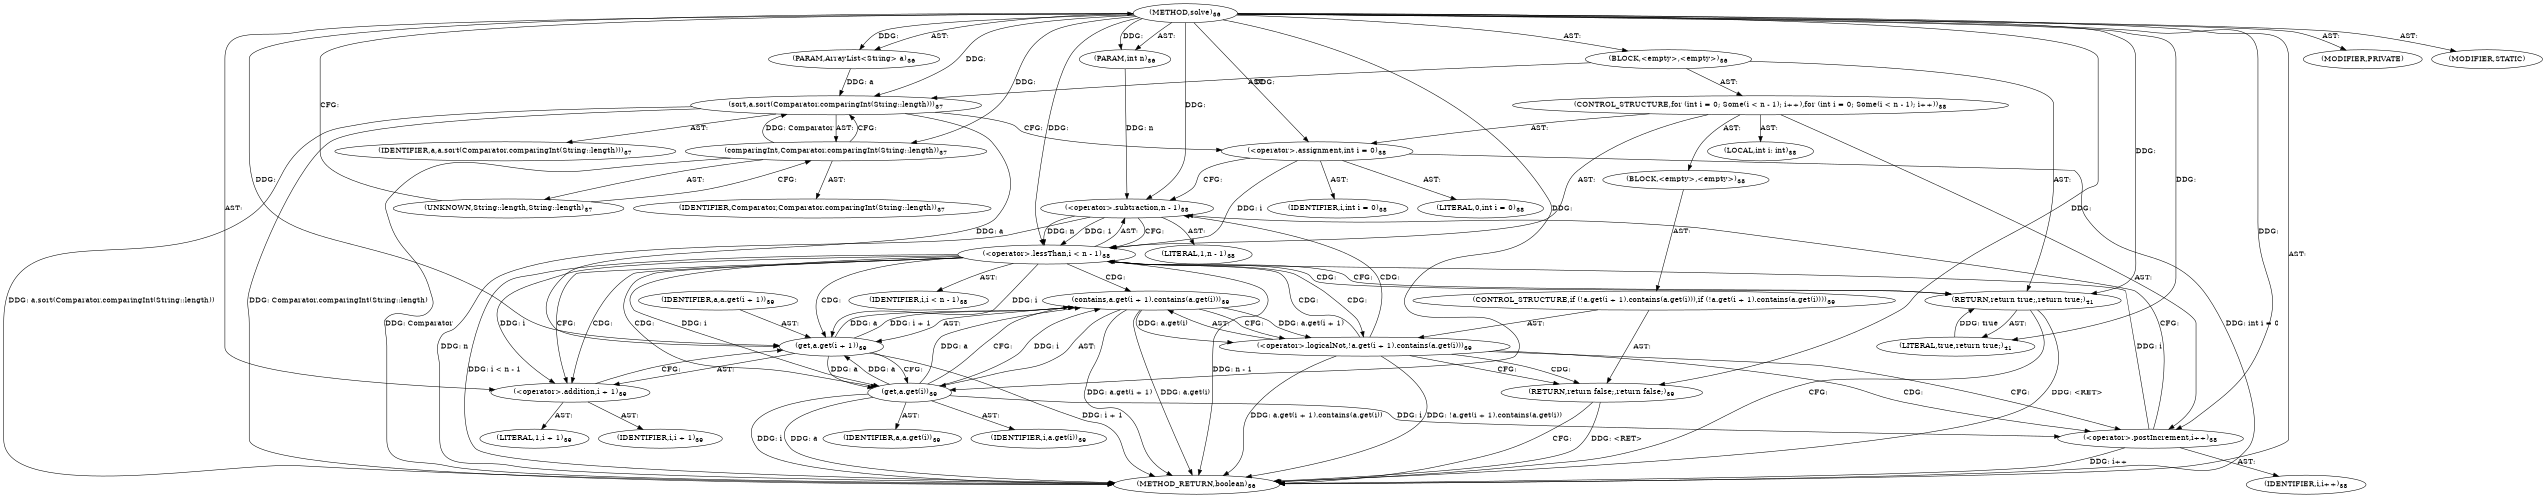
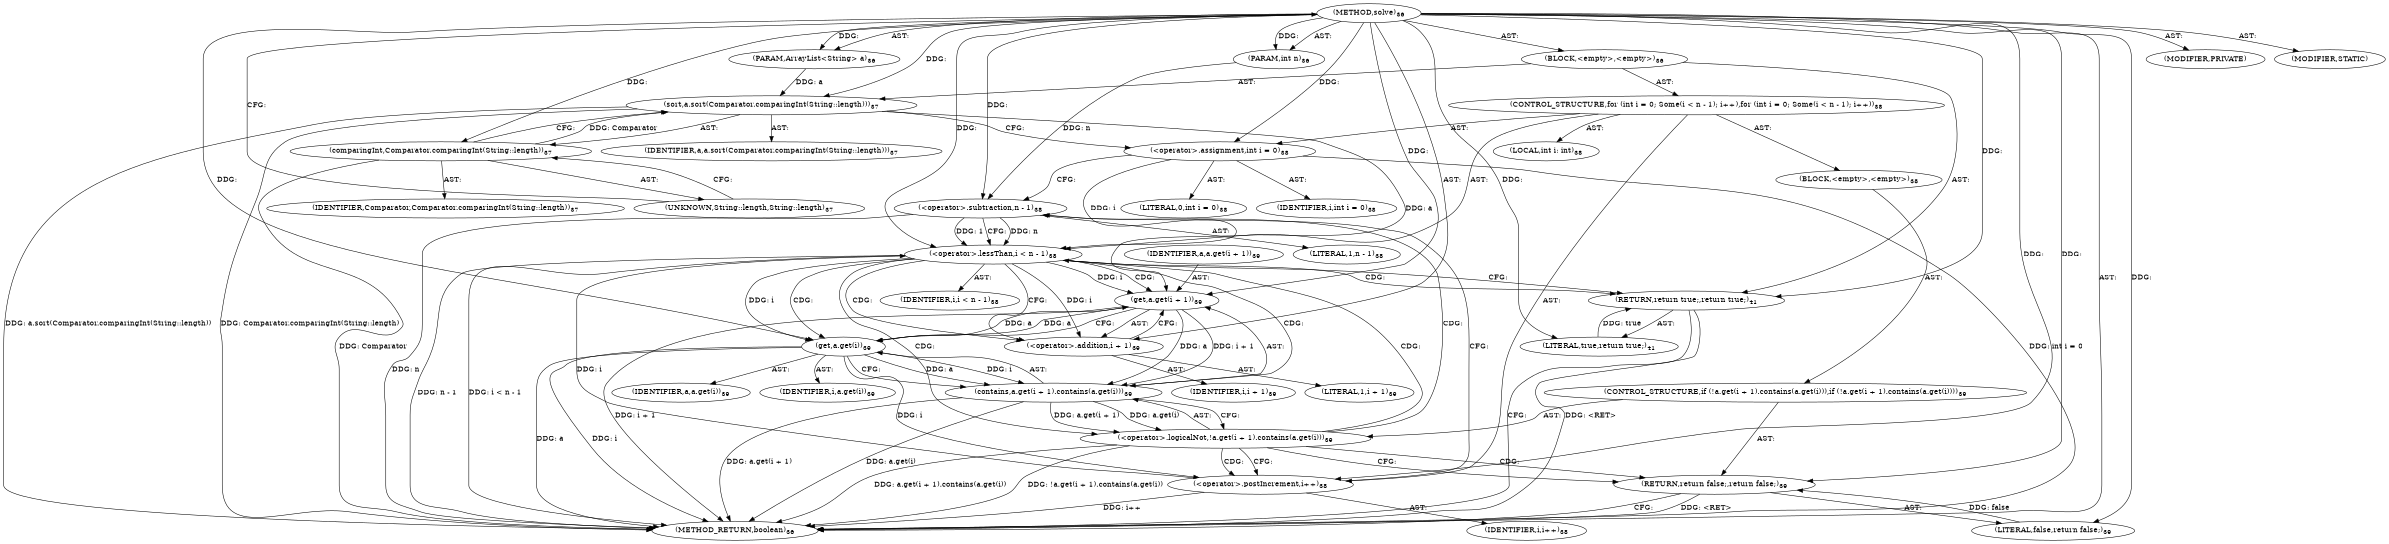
(1111, 238) -> none
none -> (2053, 531)
